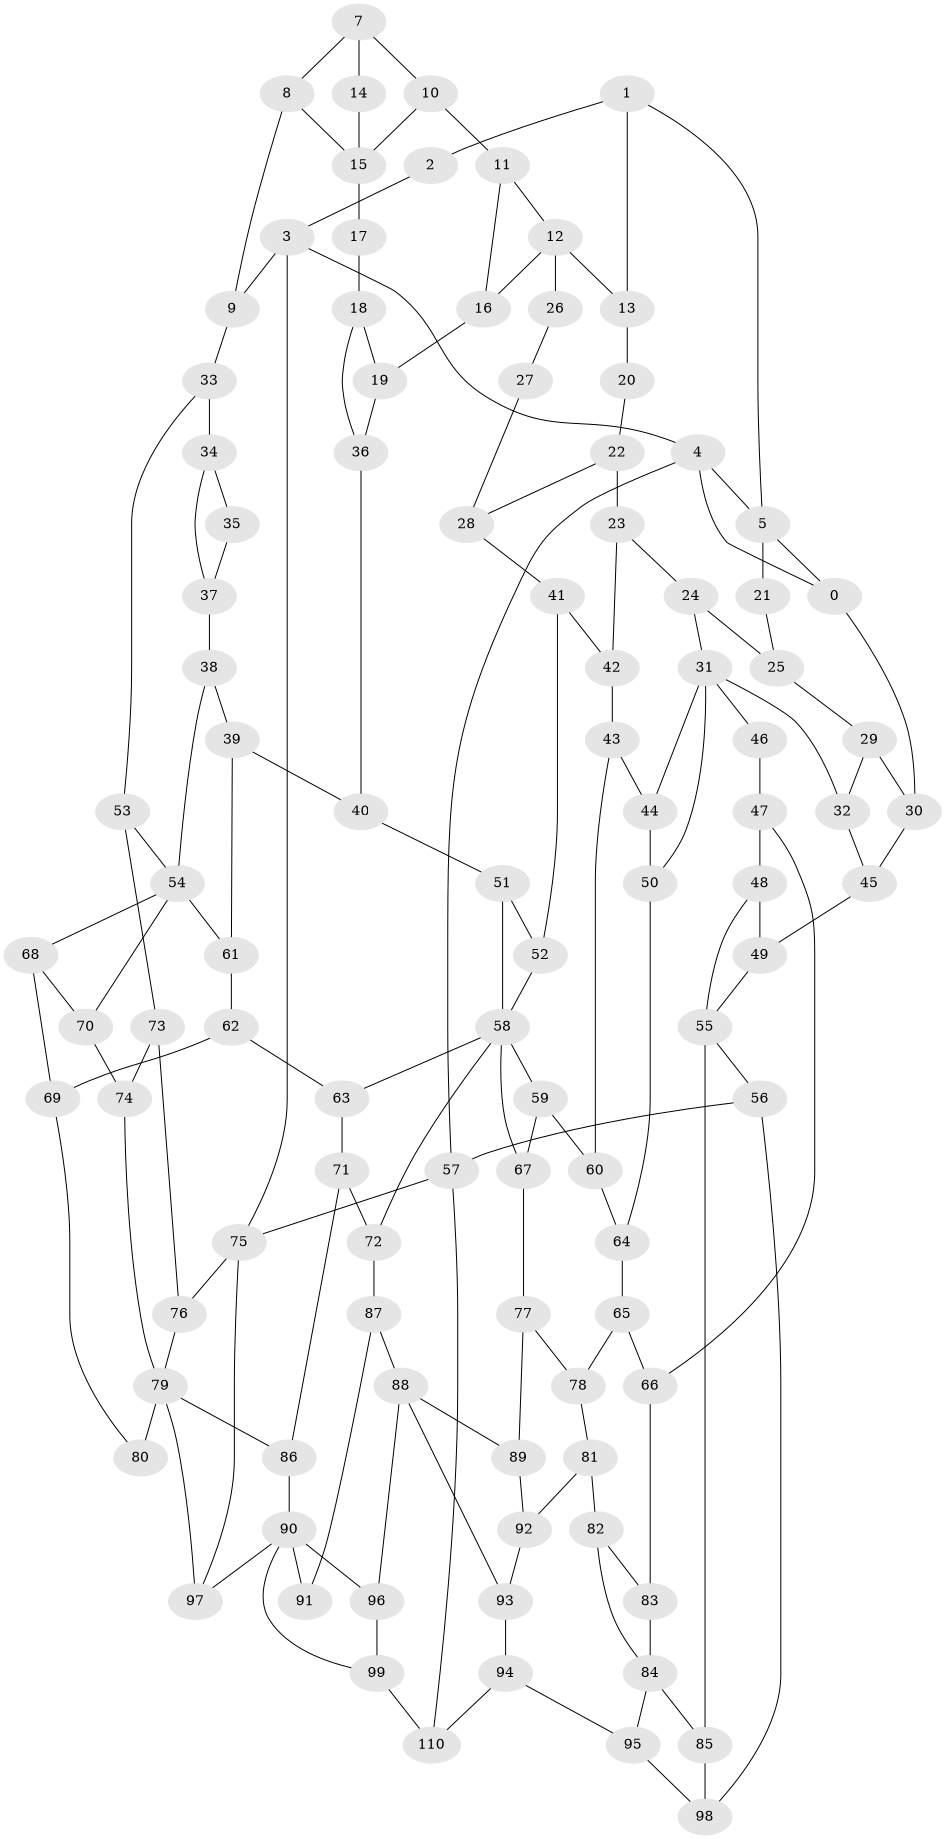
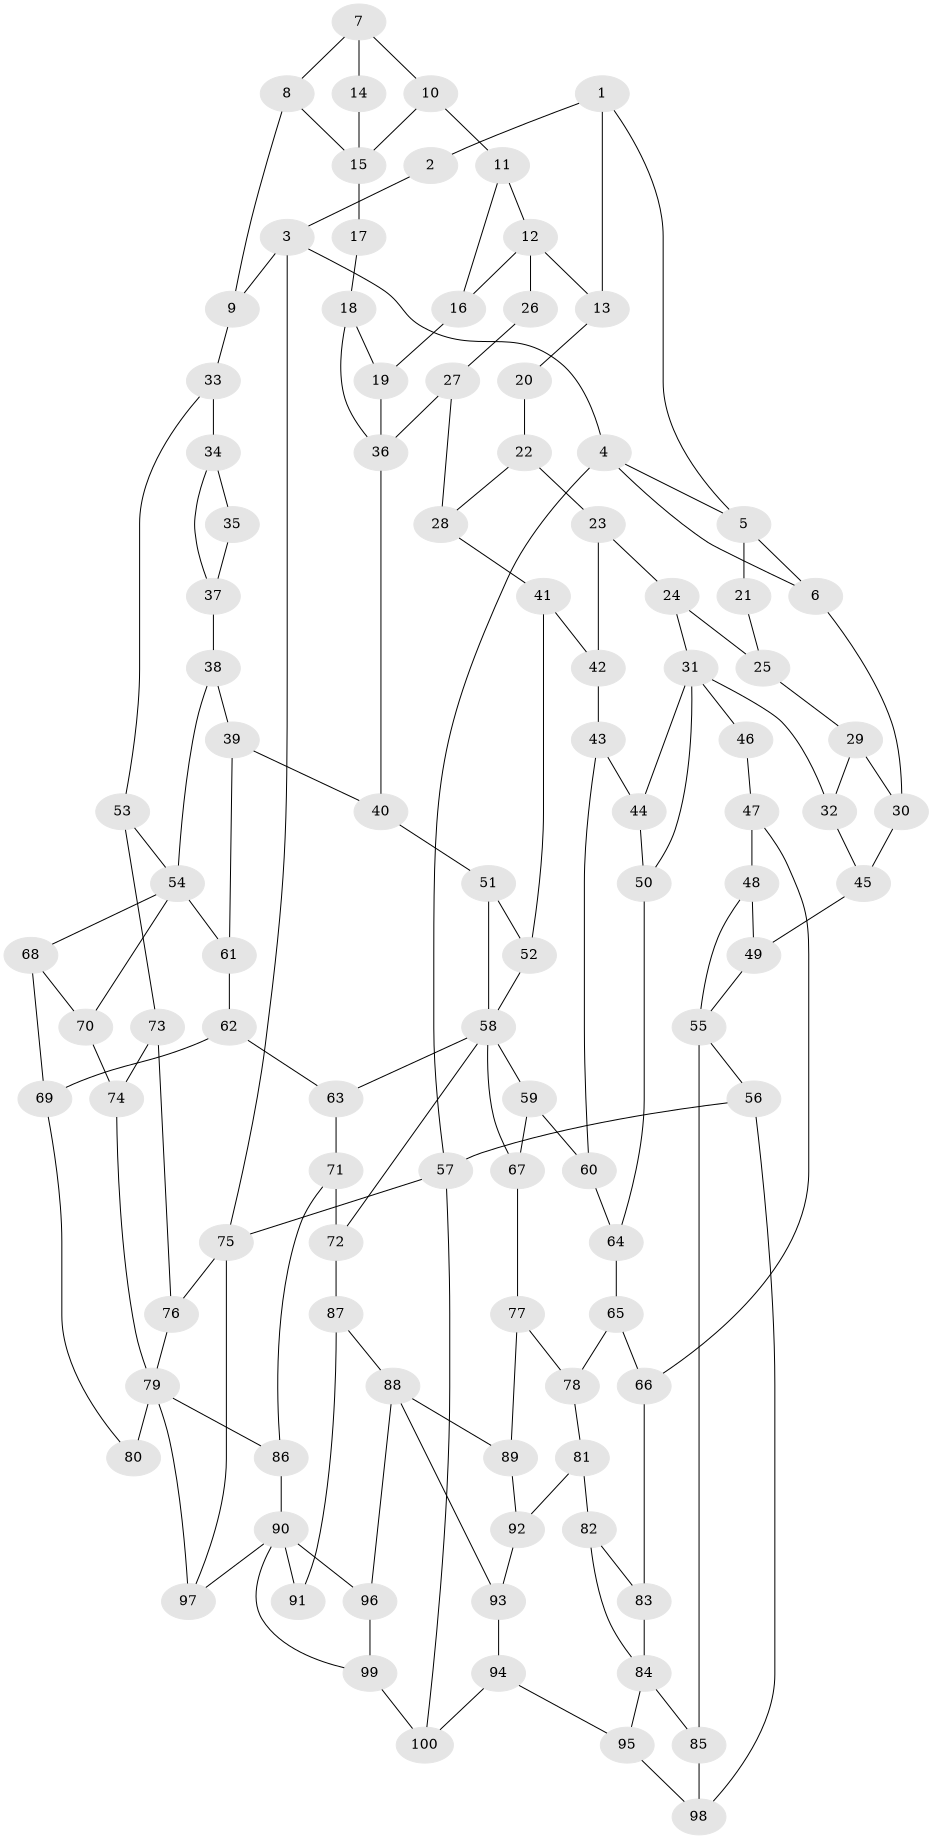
none -> (417, 417)
(835, 596) -> (816, 596)
(432, 1745) -> (425, 1745)
